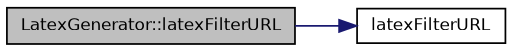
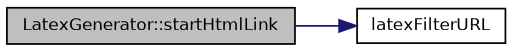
(151, 26) -> (151, 26)
